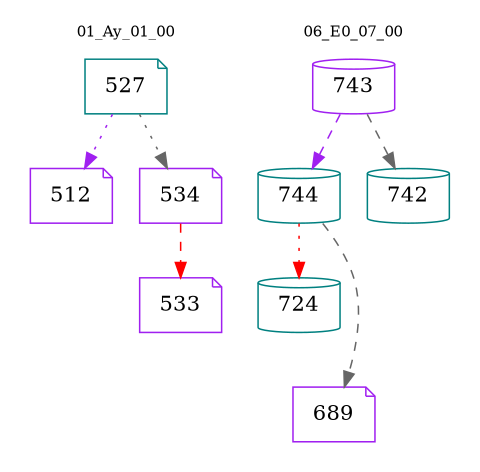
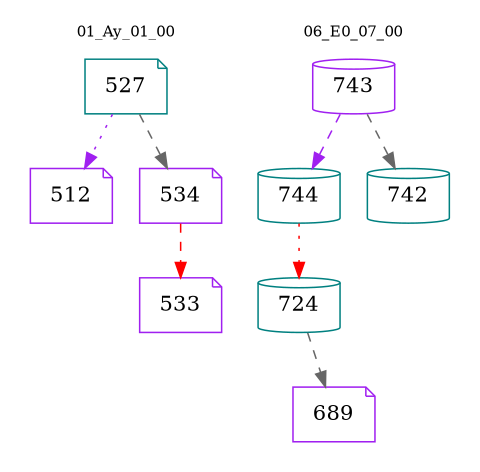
(150, 134) -> (150, 134)
(357, 294) -> (314, 353)
